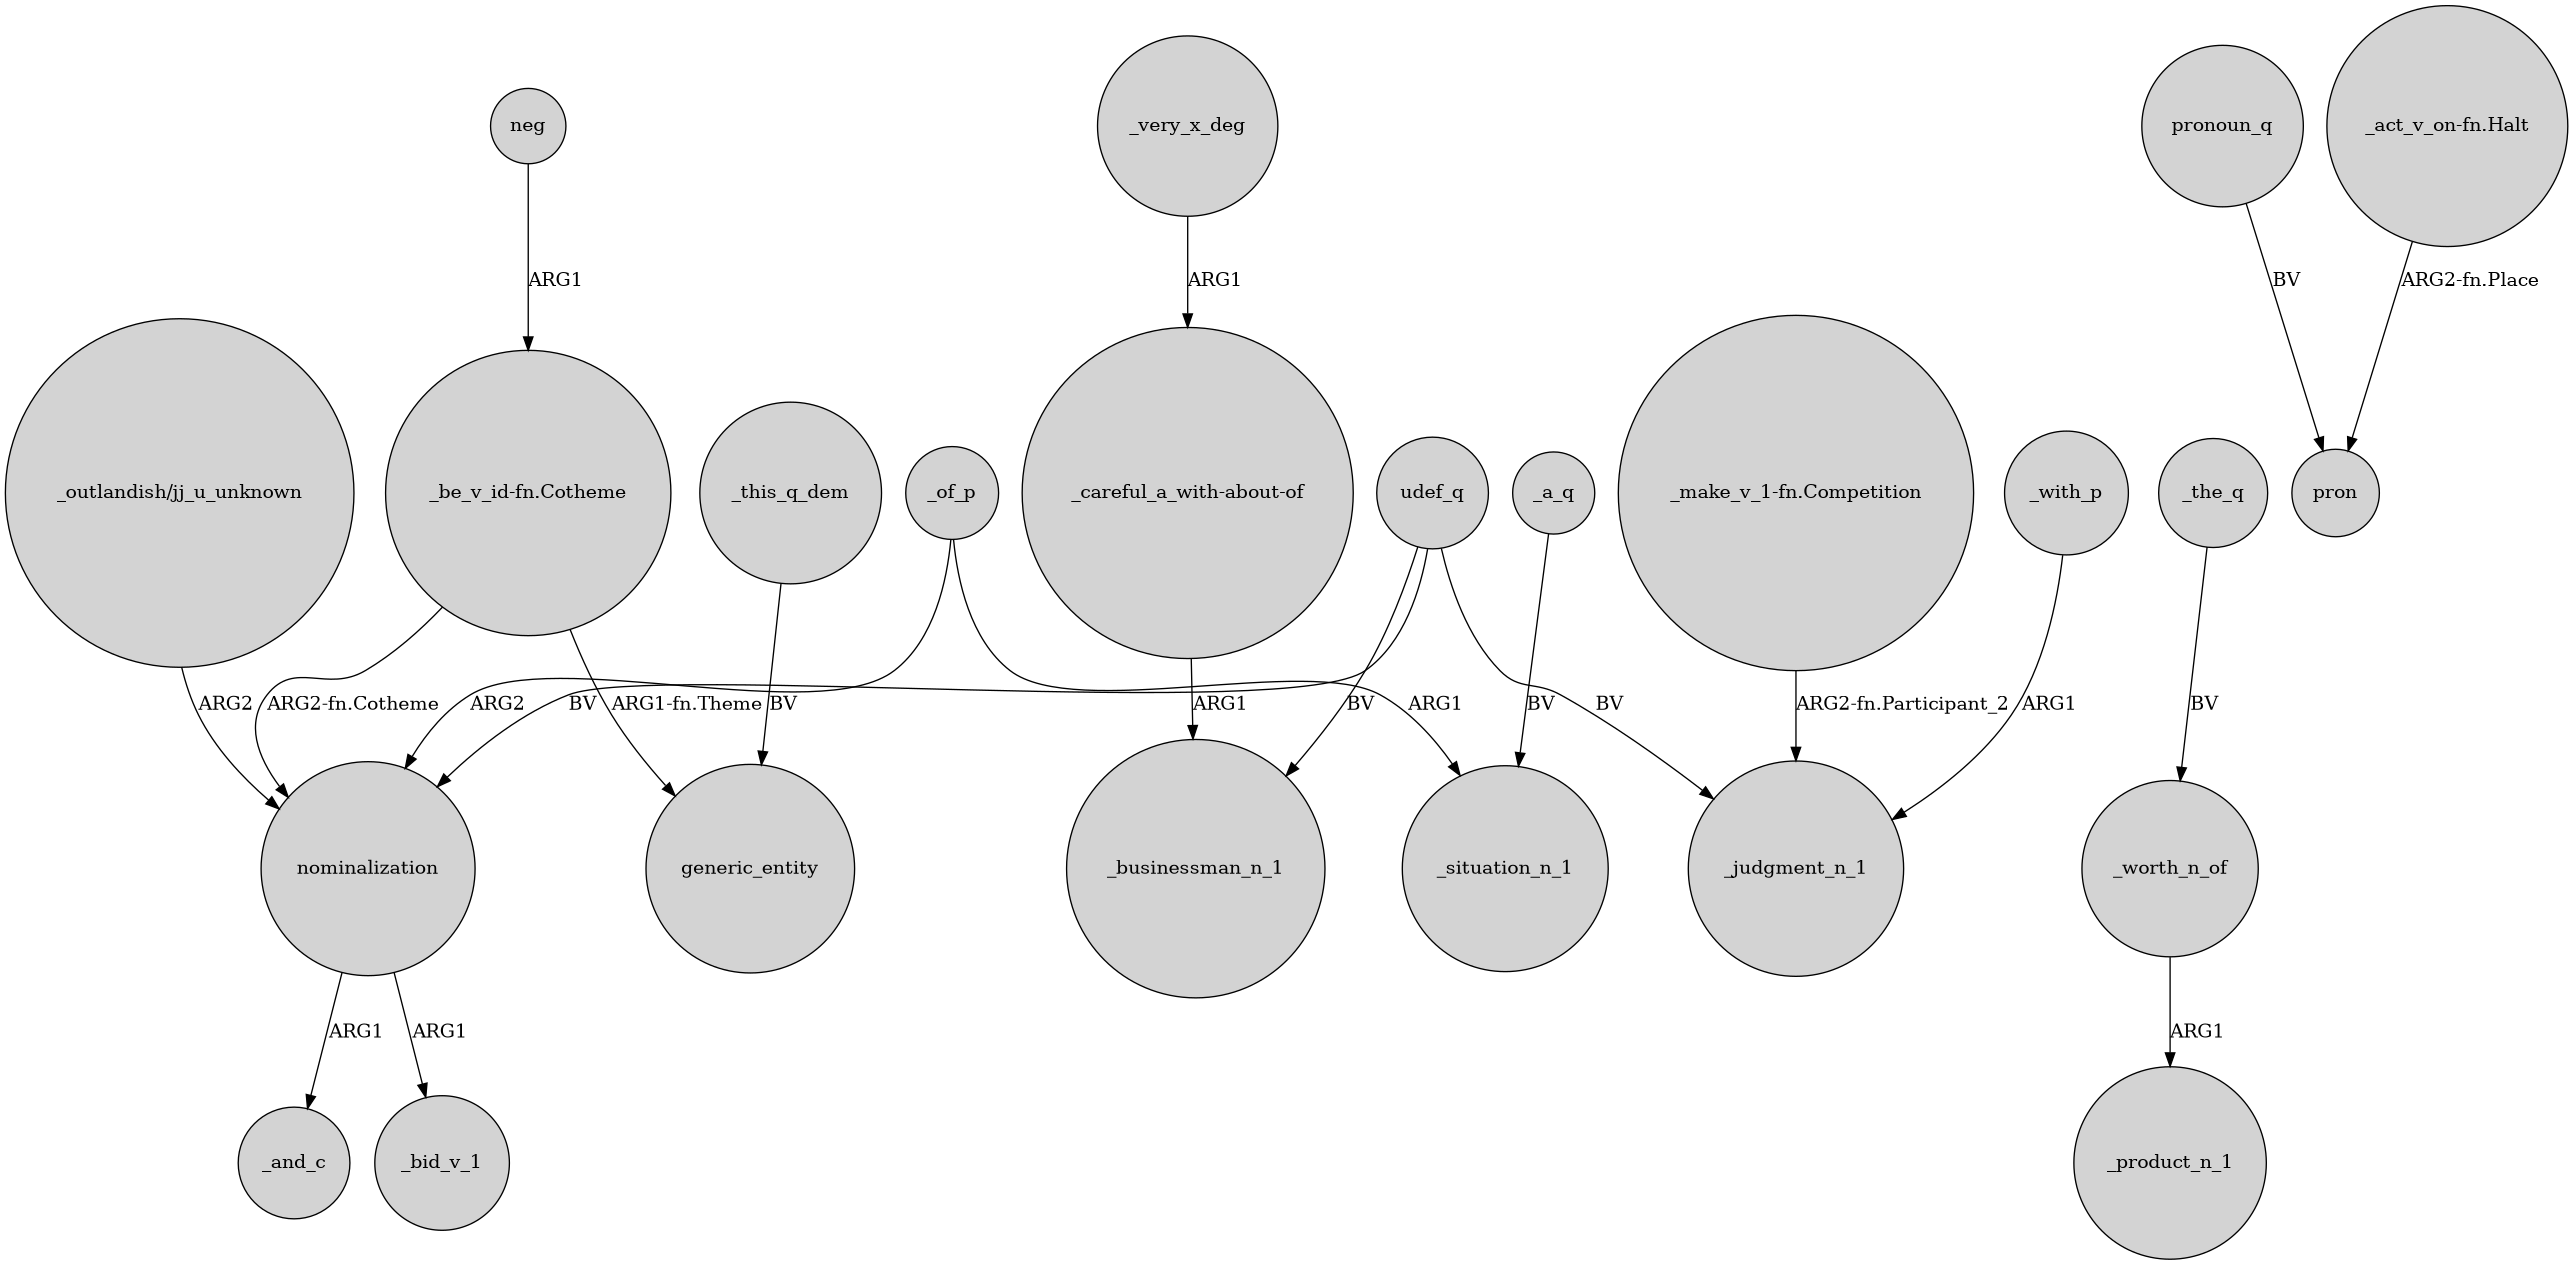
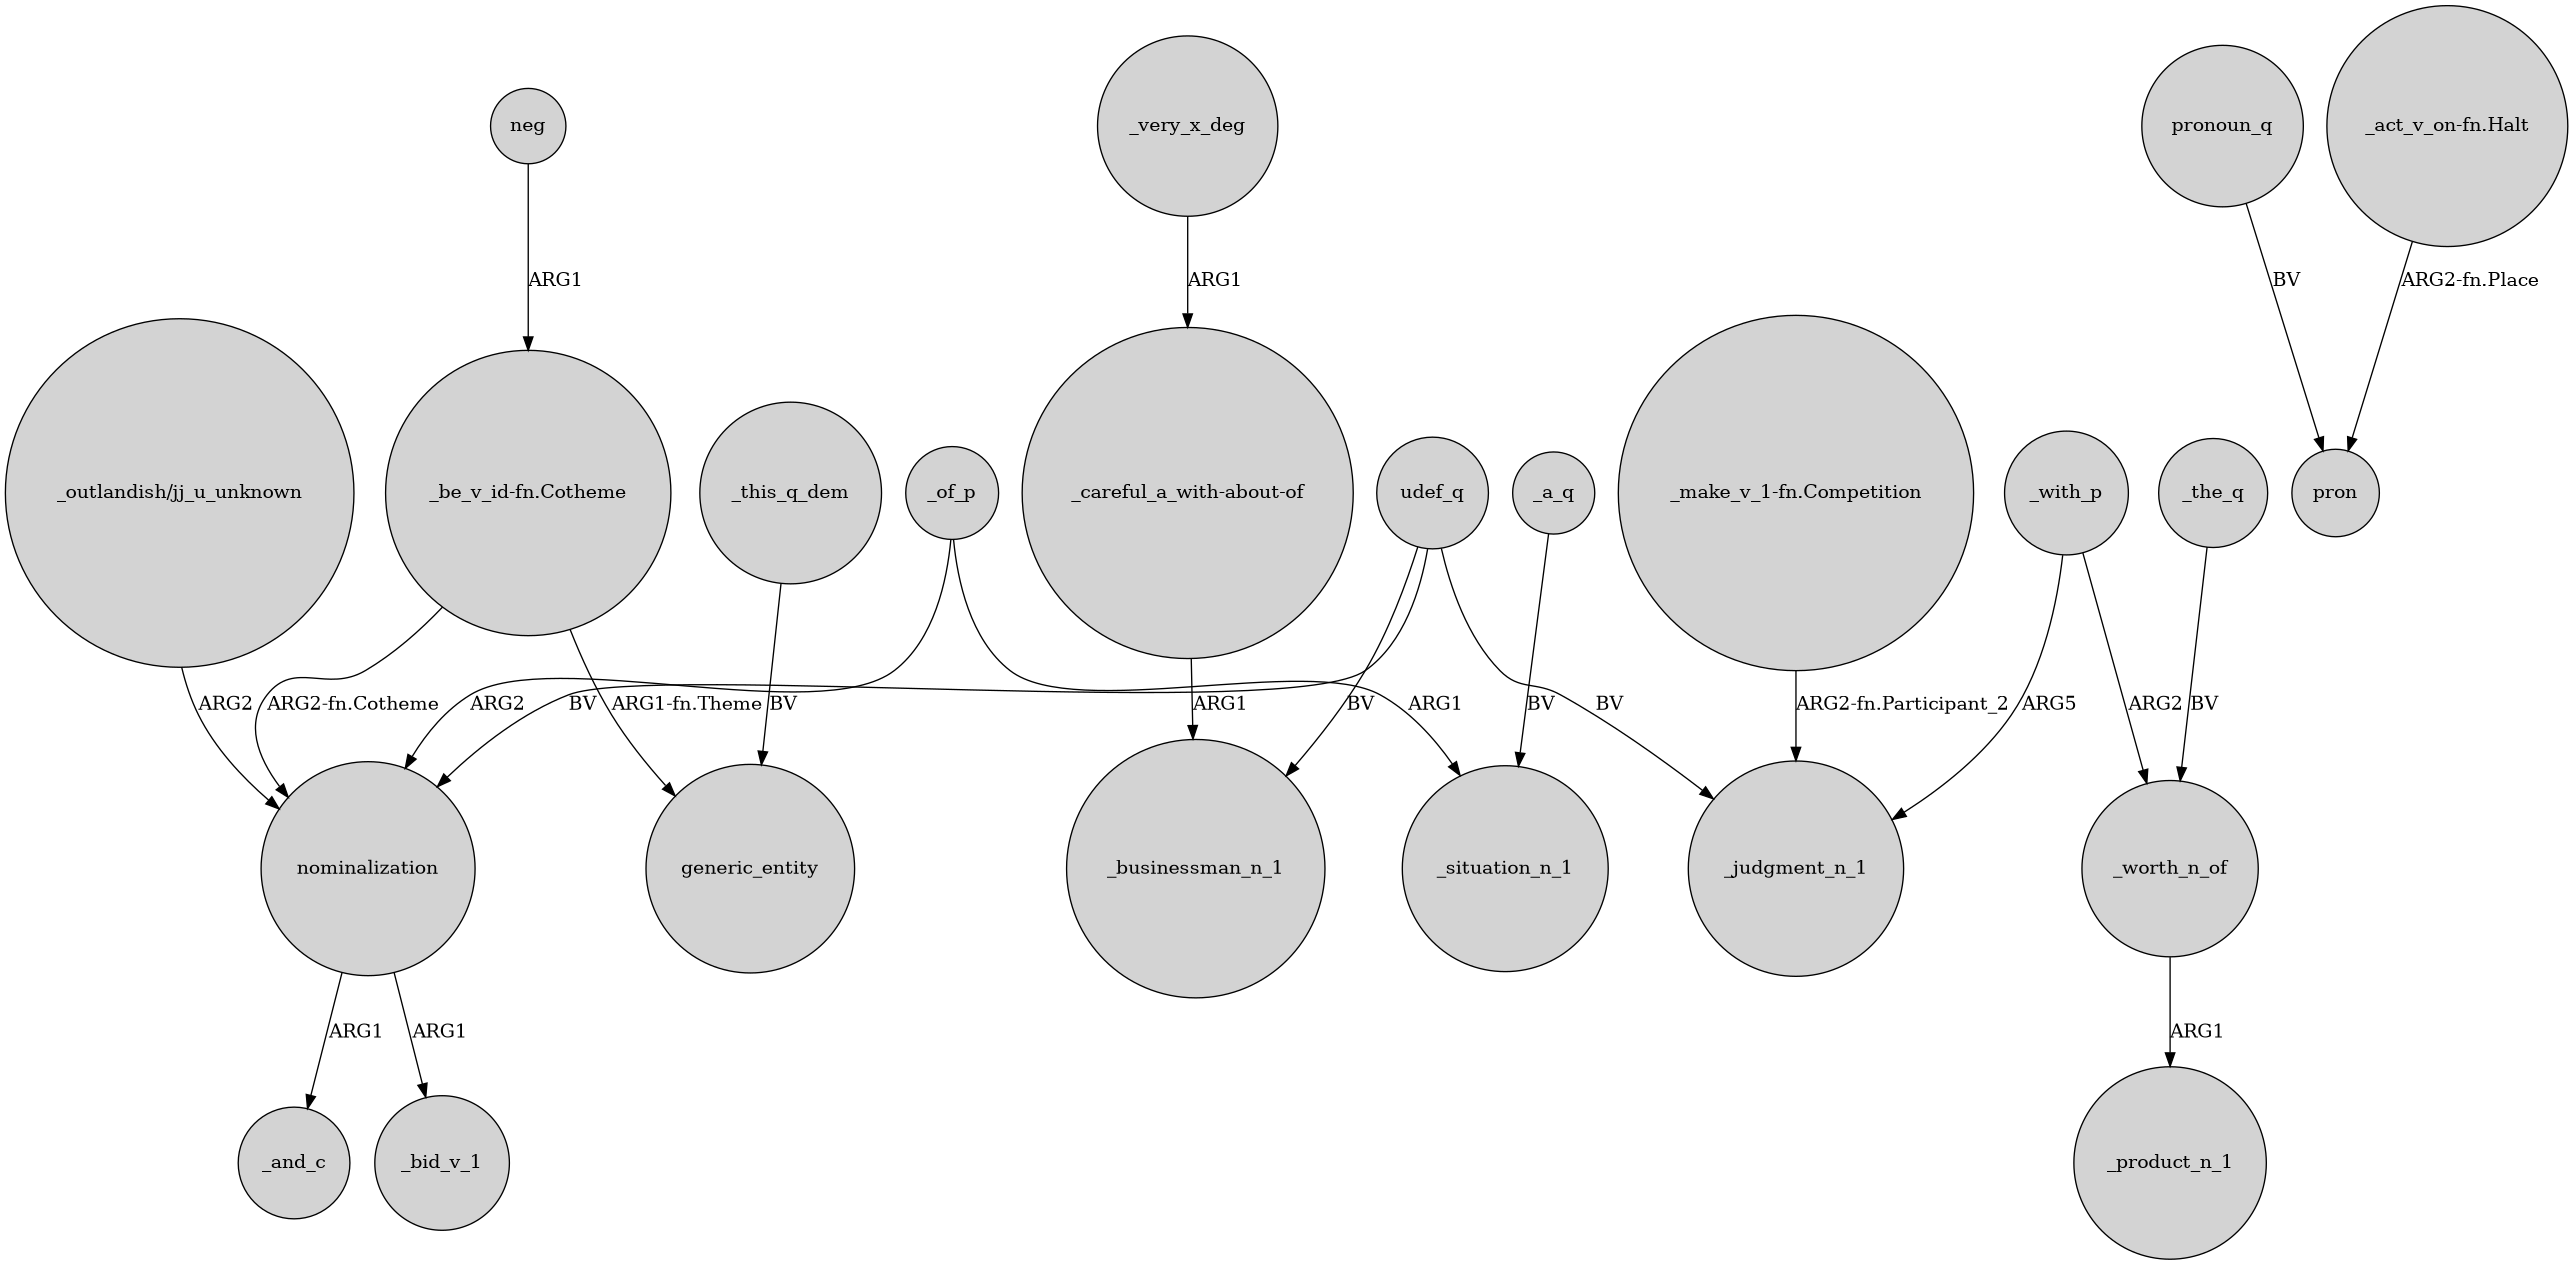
none -> (2113, 662)
(2050, 705) -> (2050, 705)
